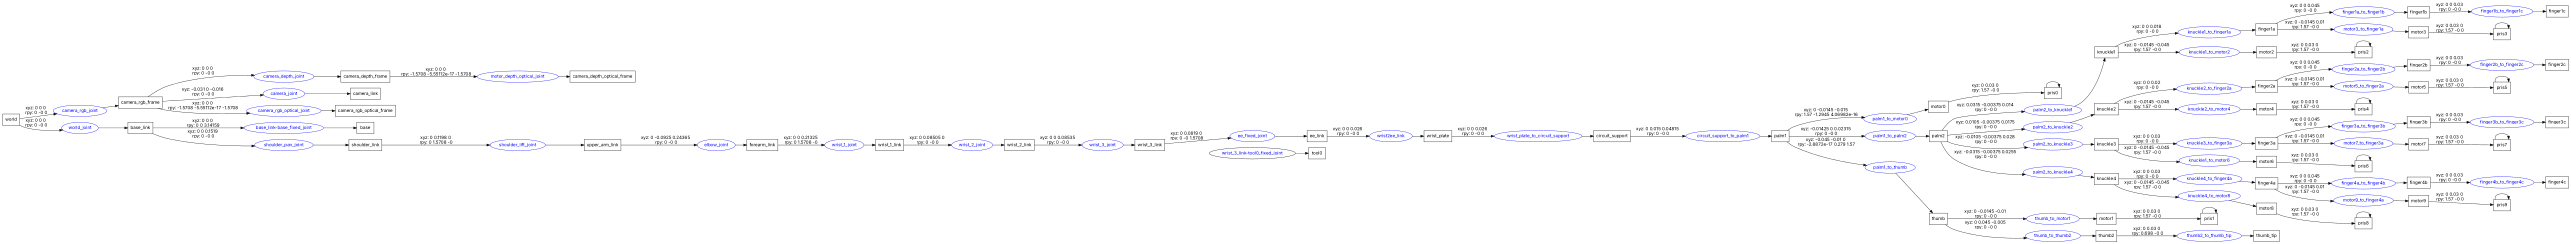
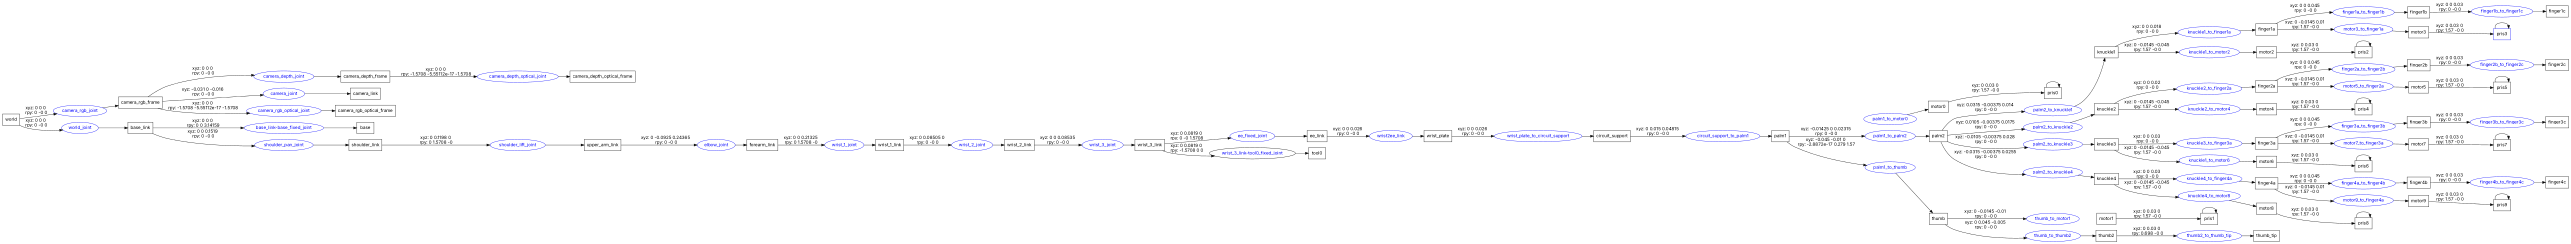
(2502, 34) -> (2502, 34)
(518, 77) -> (518, 77)
(1824, 120) -> none
none -> (1187, 155)
(2086, 219) -> none
